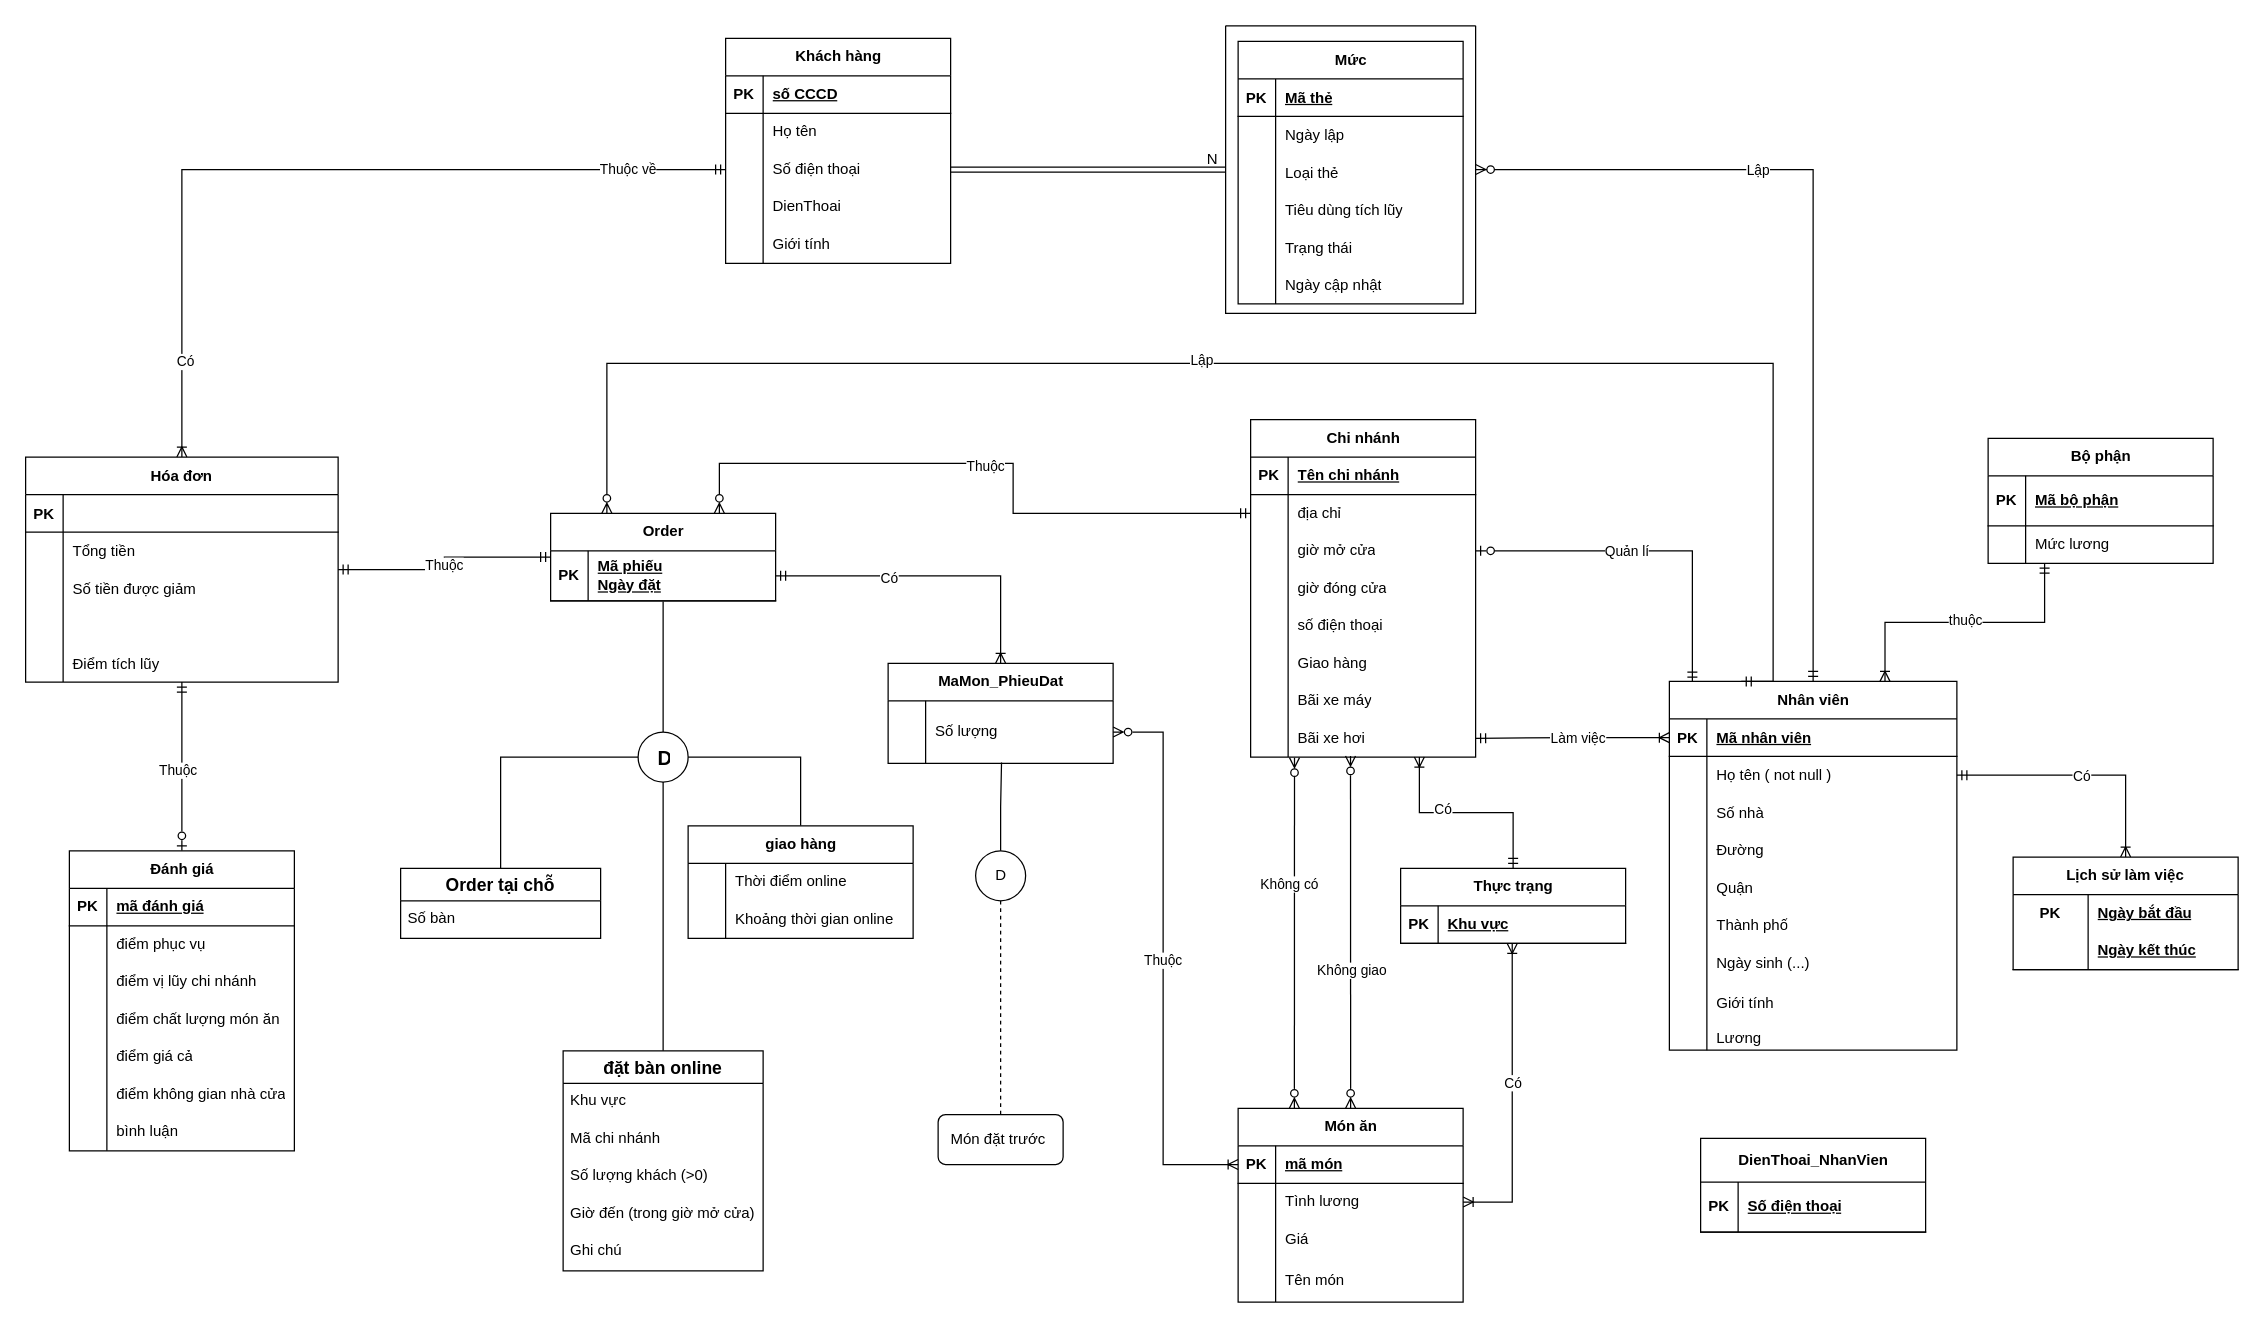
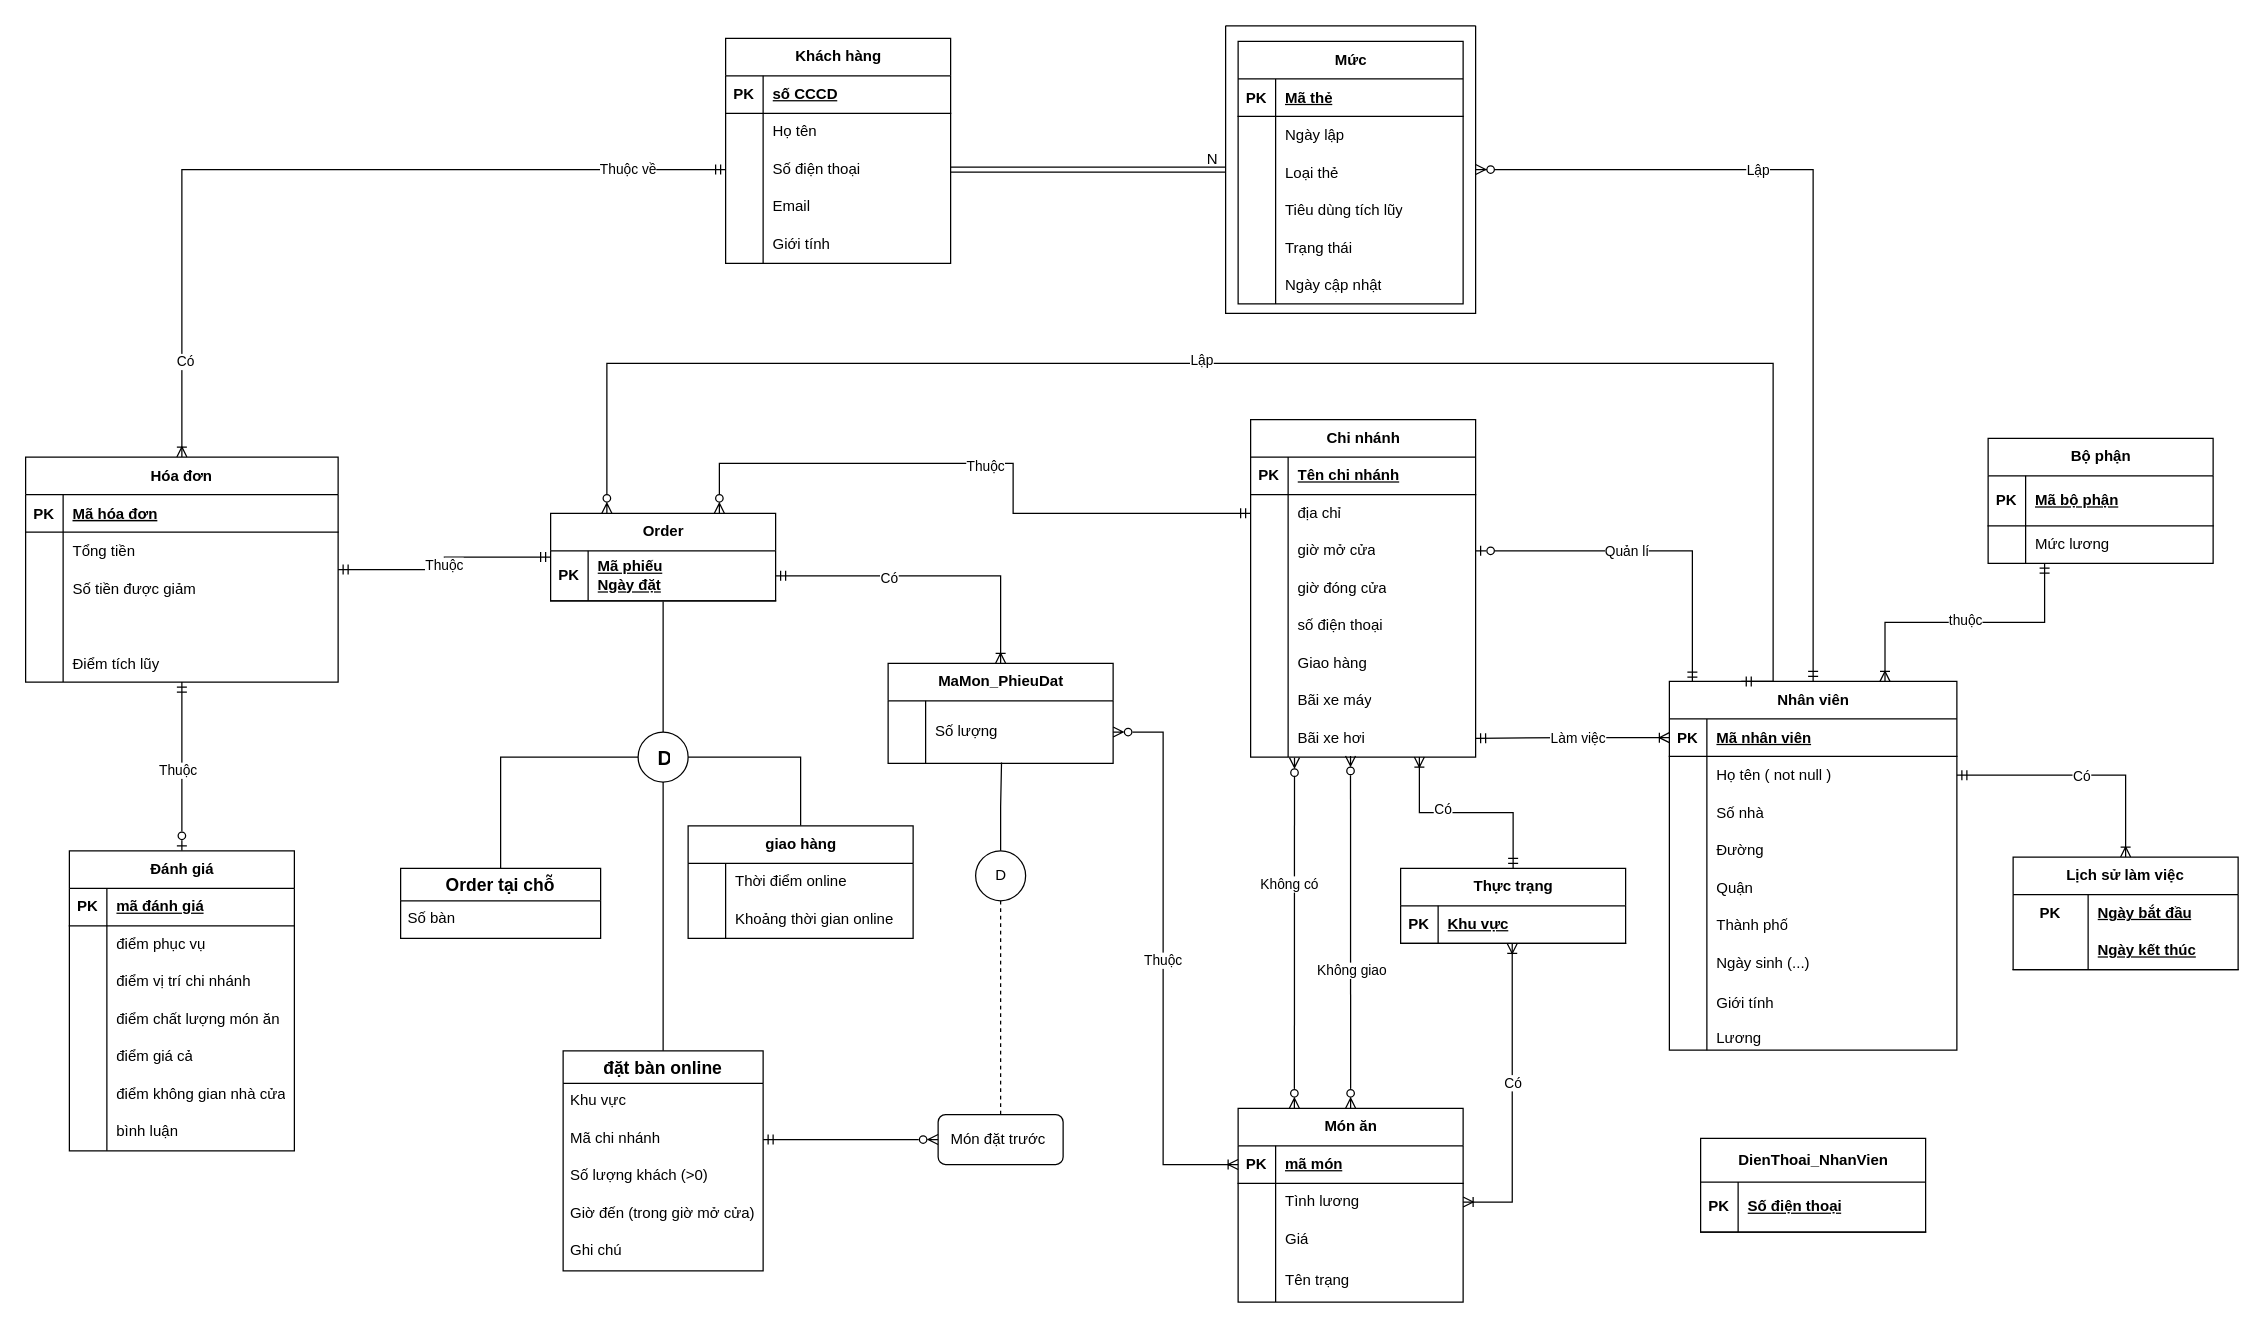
(807, 207) -> (790, 207)
none -> (201, 513)
(191, 982) -> (193, 982)
none -> (841, 1139)
(1313, 1281) -> (1321, 1281)
